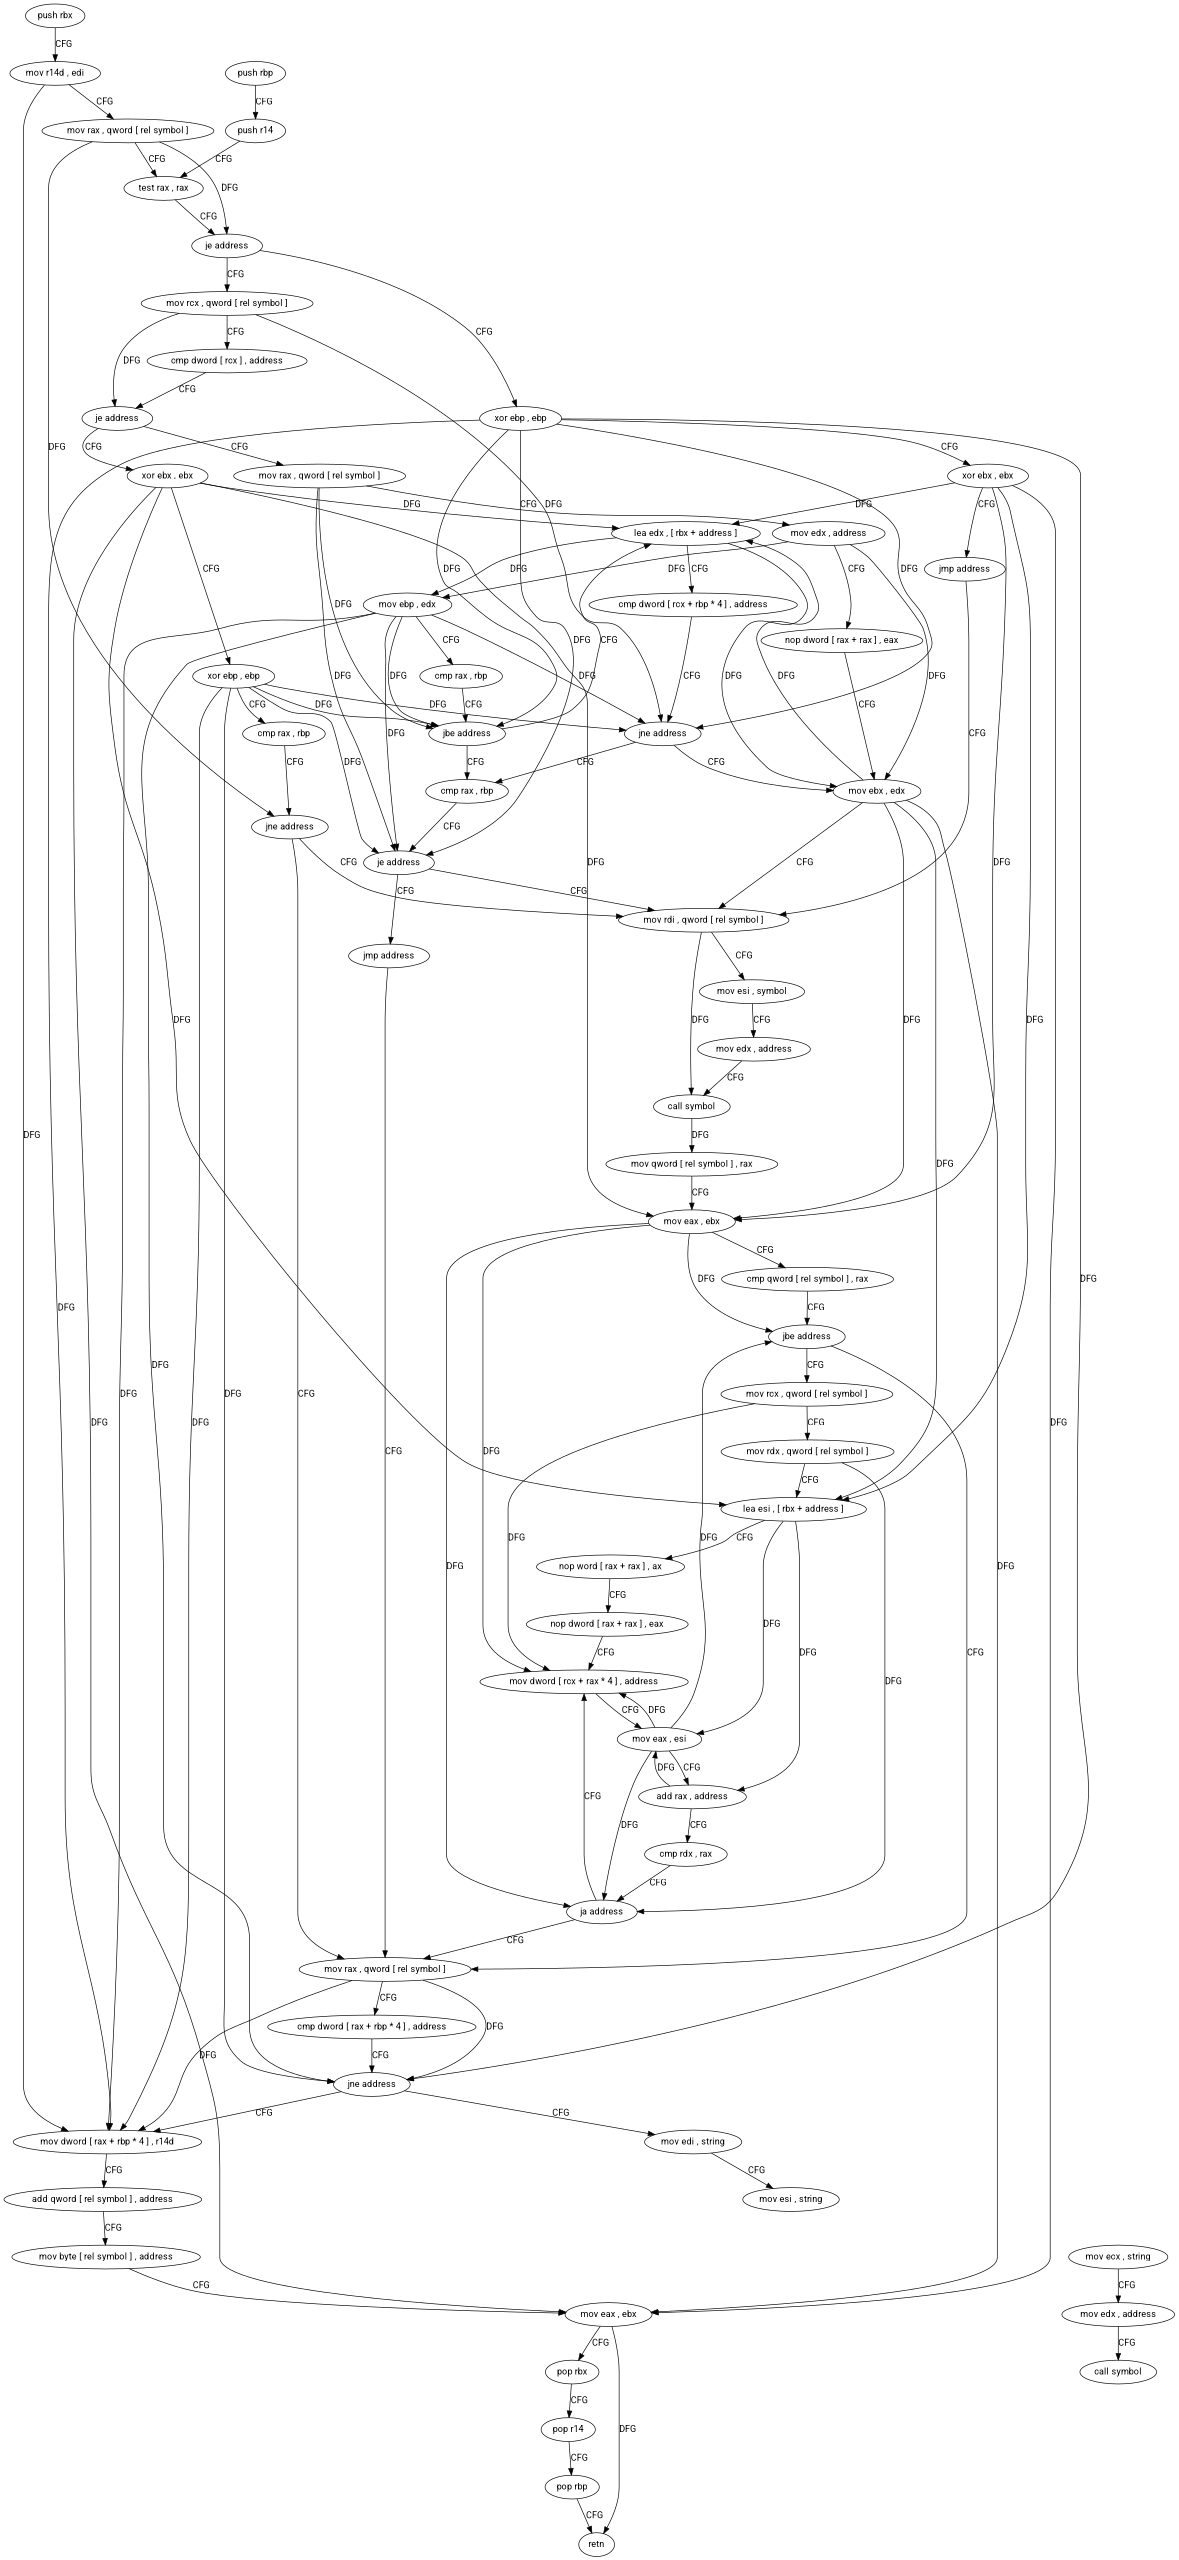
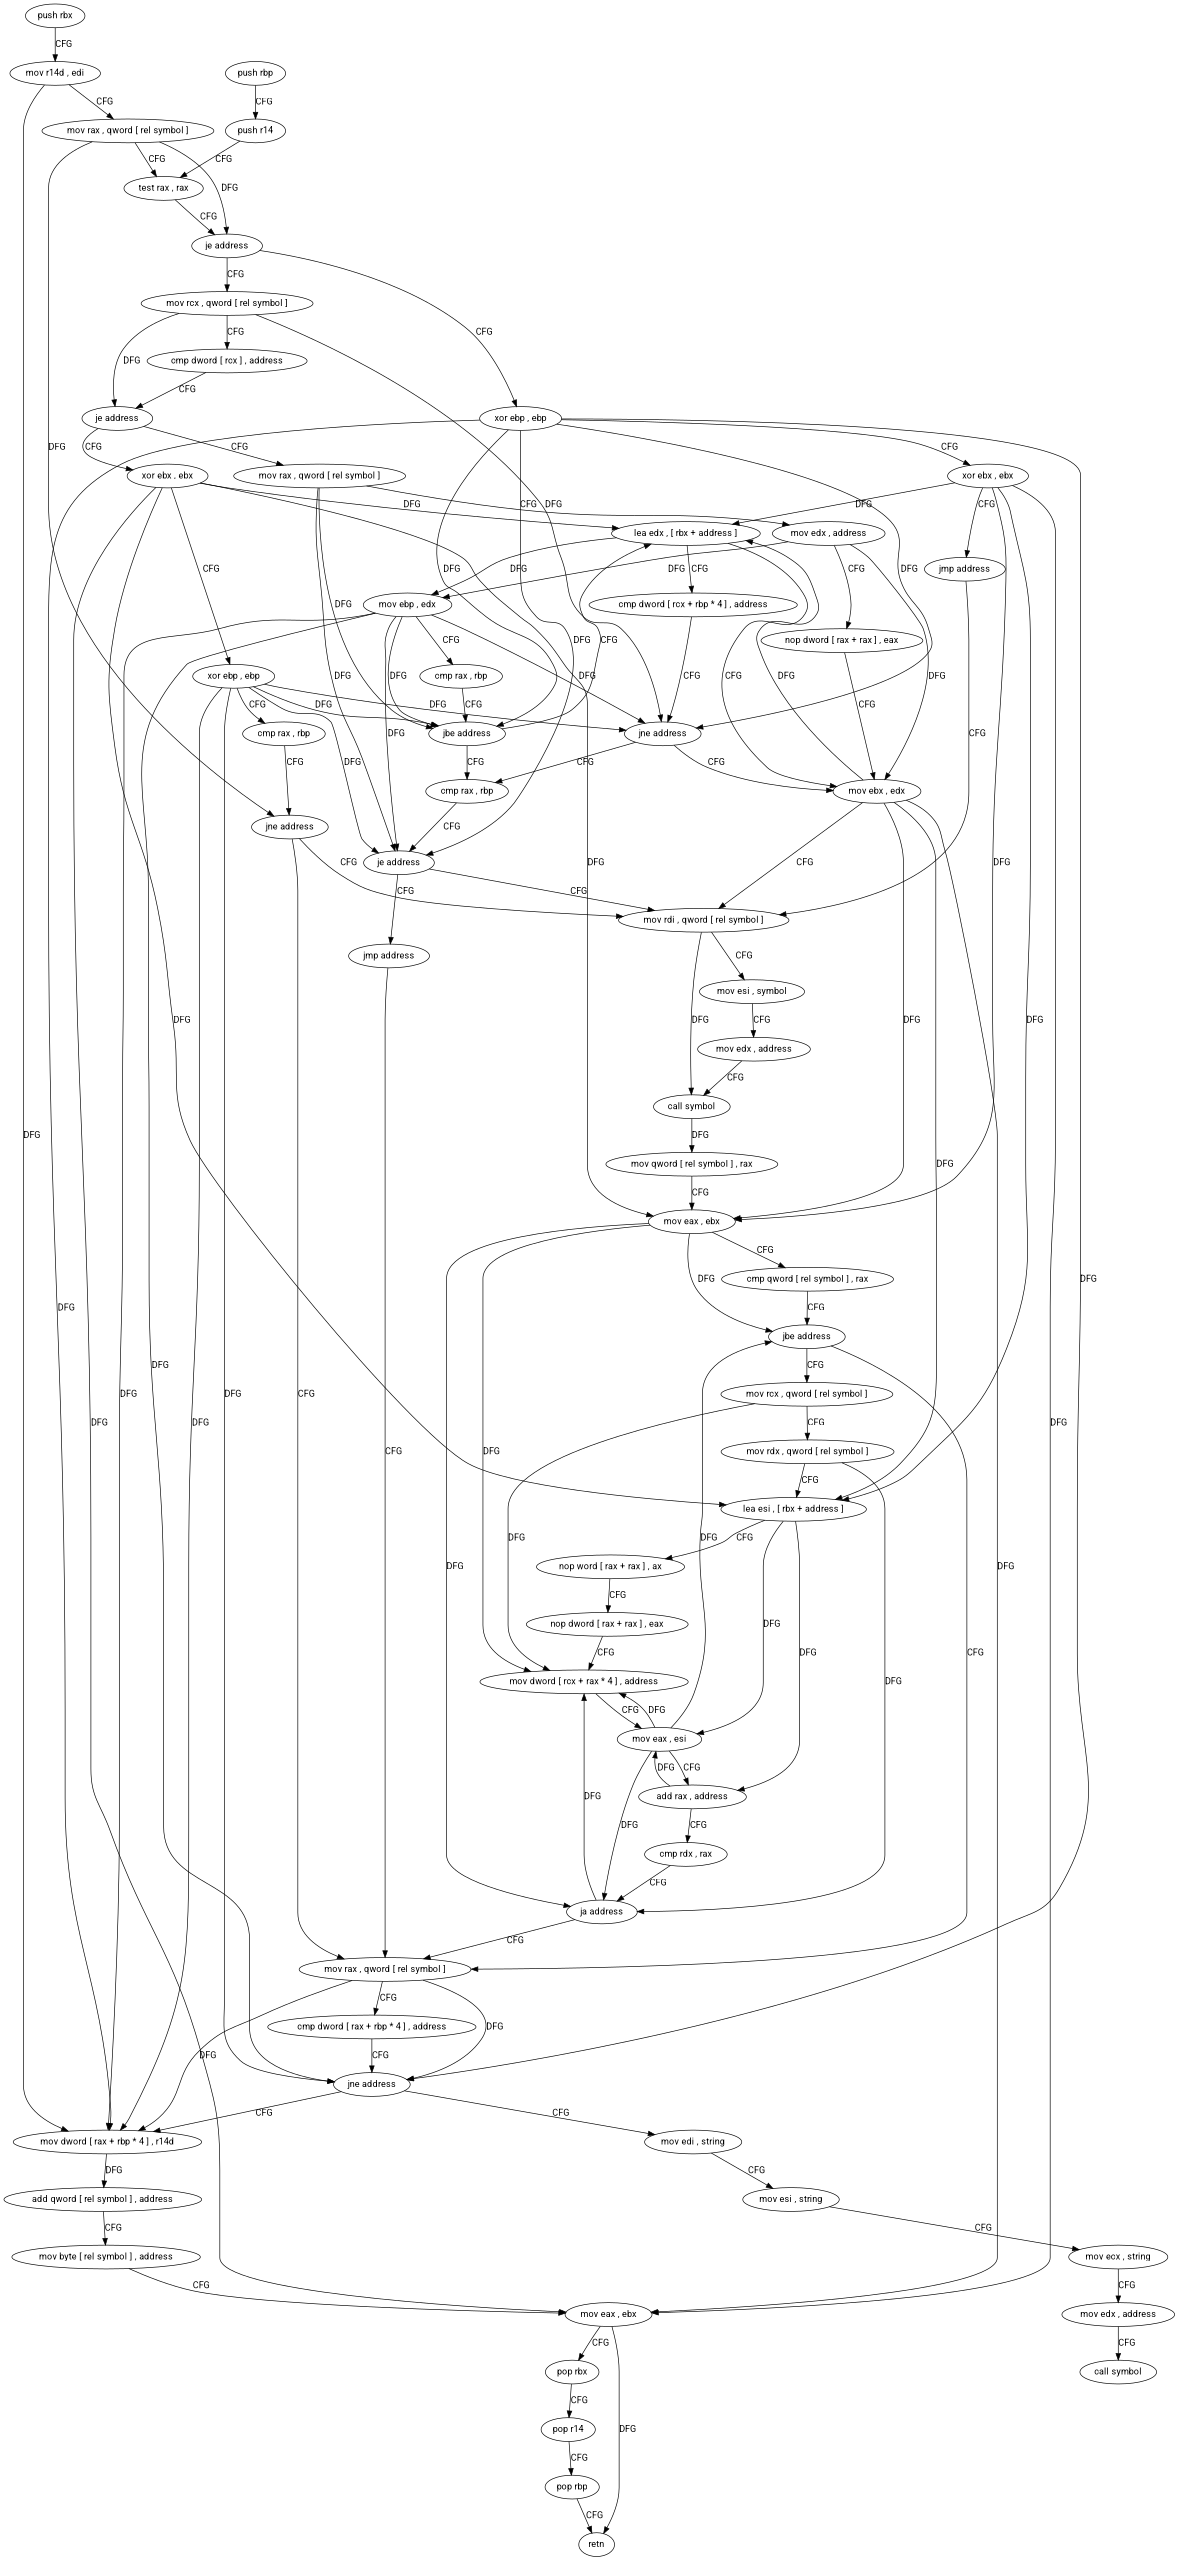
(734, 676) -> (734, 676)
(593, 1797) -> (593, 1797)
(114, 2171) -> (114, 2171)
none -> (951, 2228)
